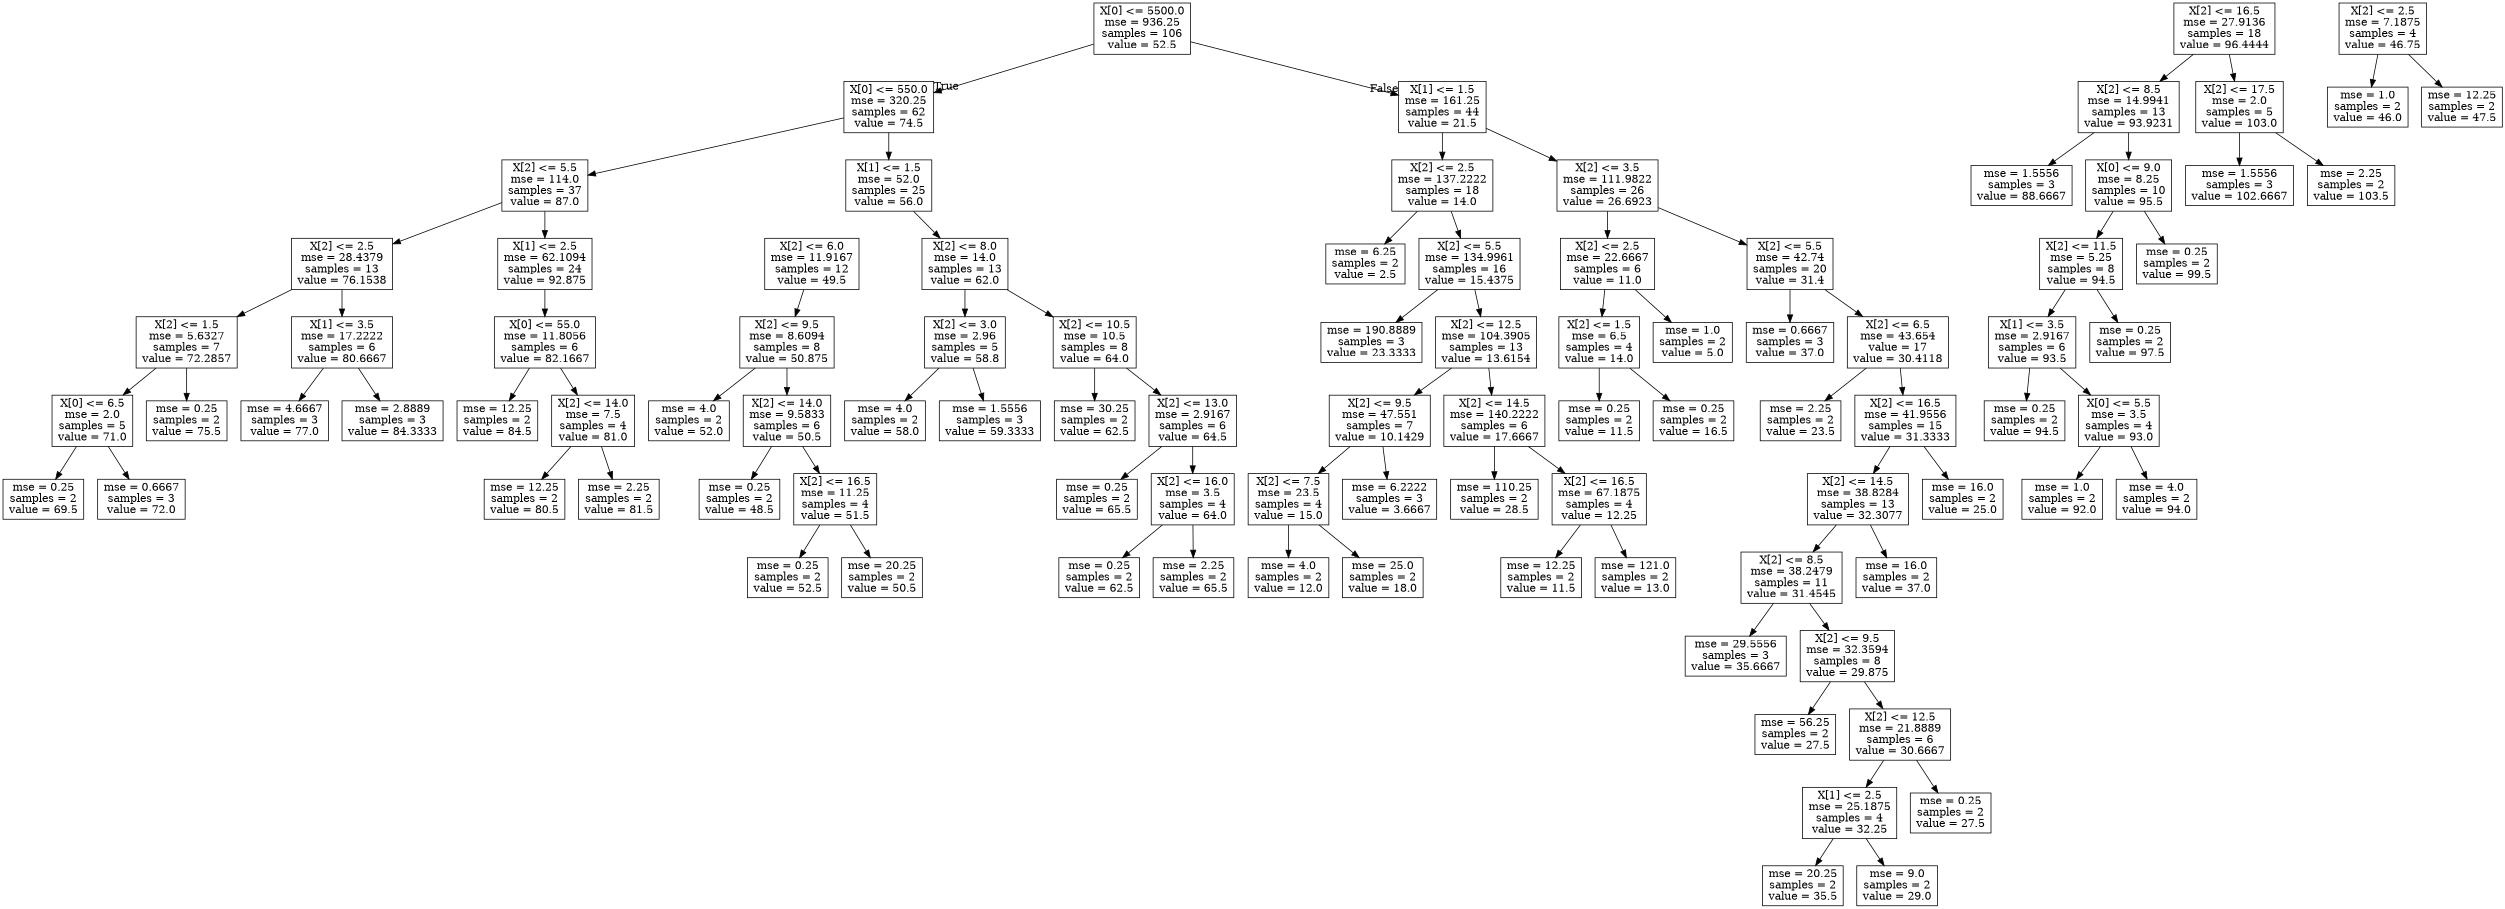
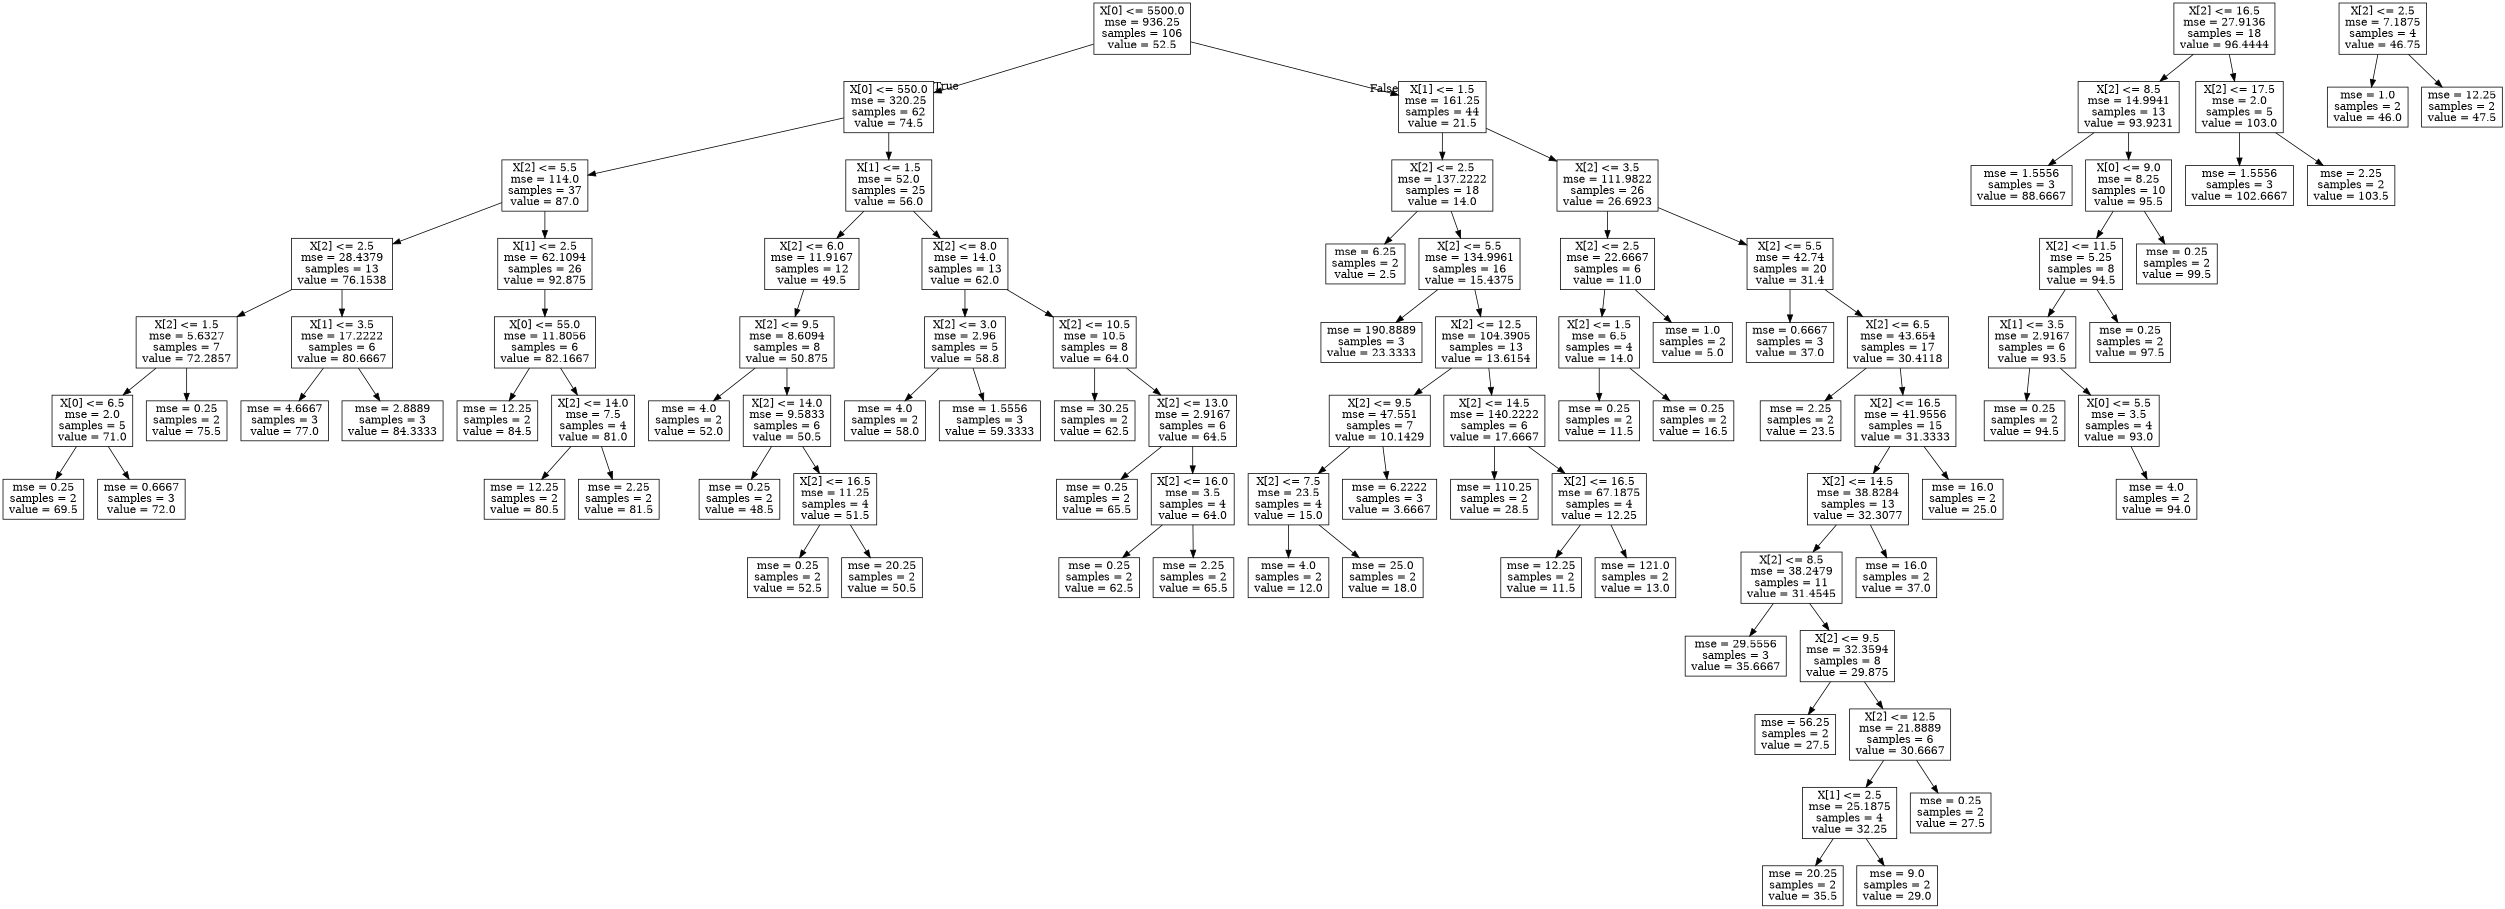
none -> (853, 222)
(545, 264) -> (545, 264)
(1898, 342) -> (1898, 342)
(2062, 499) -> none
